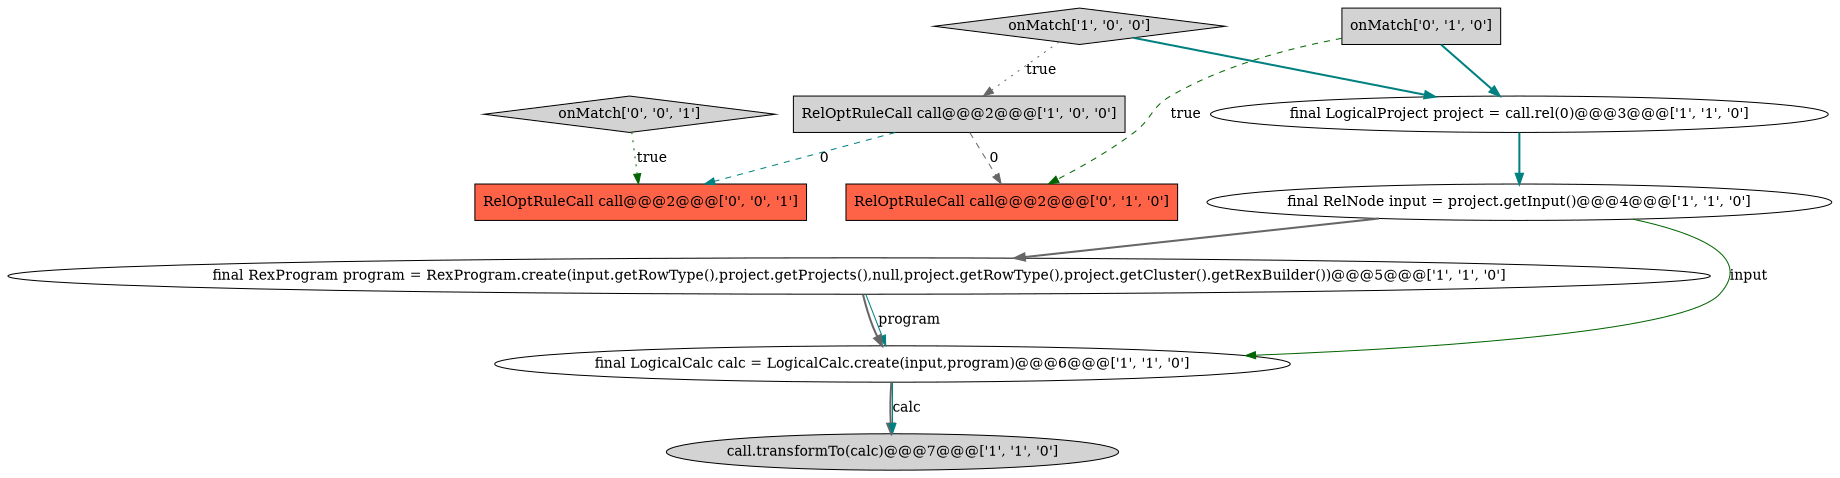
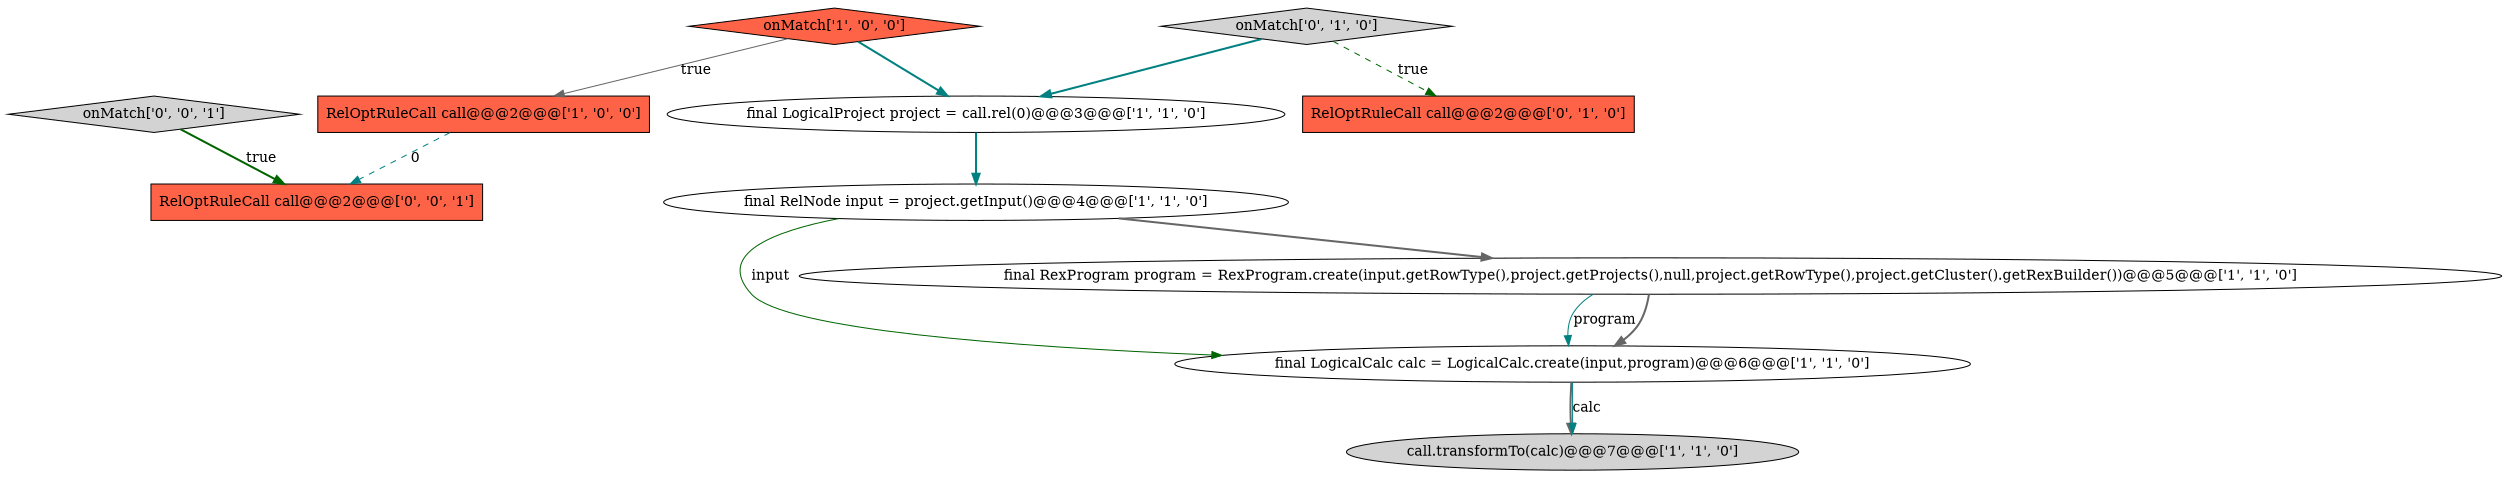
(1080, 26) -> (834, 26)
(1421, 26) -> (1307, 26)
(1025, 66) -> (676, 66)
(959, 114) -> (484, 114)
(634, 153) -> (228, 154)
(983, 154) -> none
